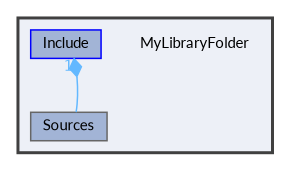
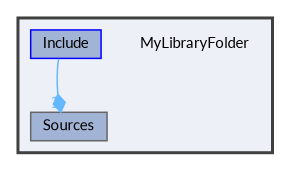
(78, 95) -> (57, 76)
